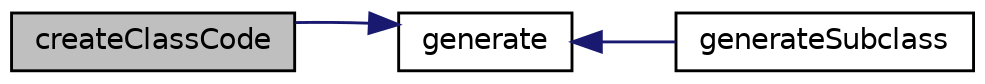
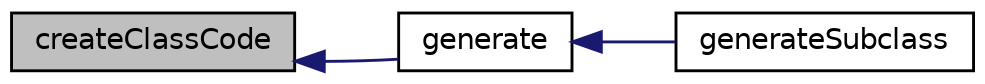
(332, 22) -> (361, 61)
